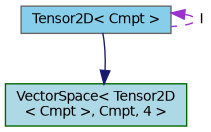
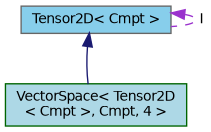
(105, 52) -> (87, 65)
